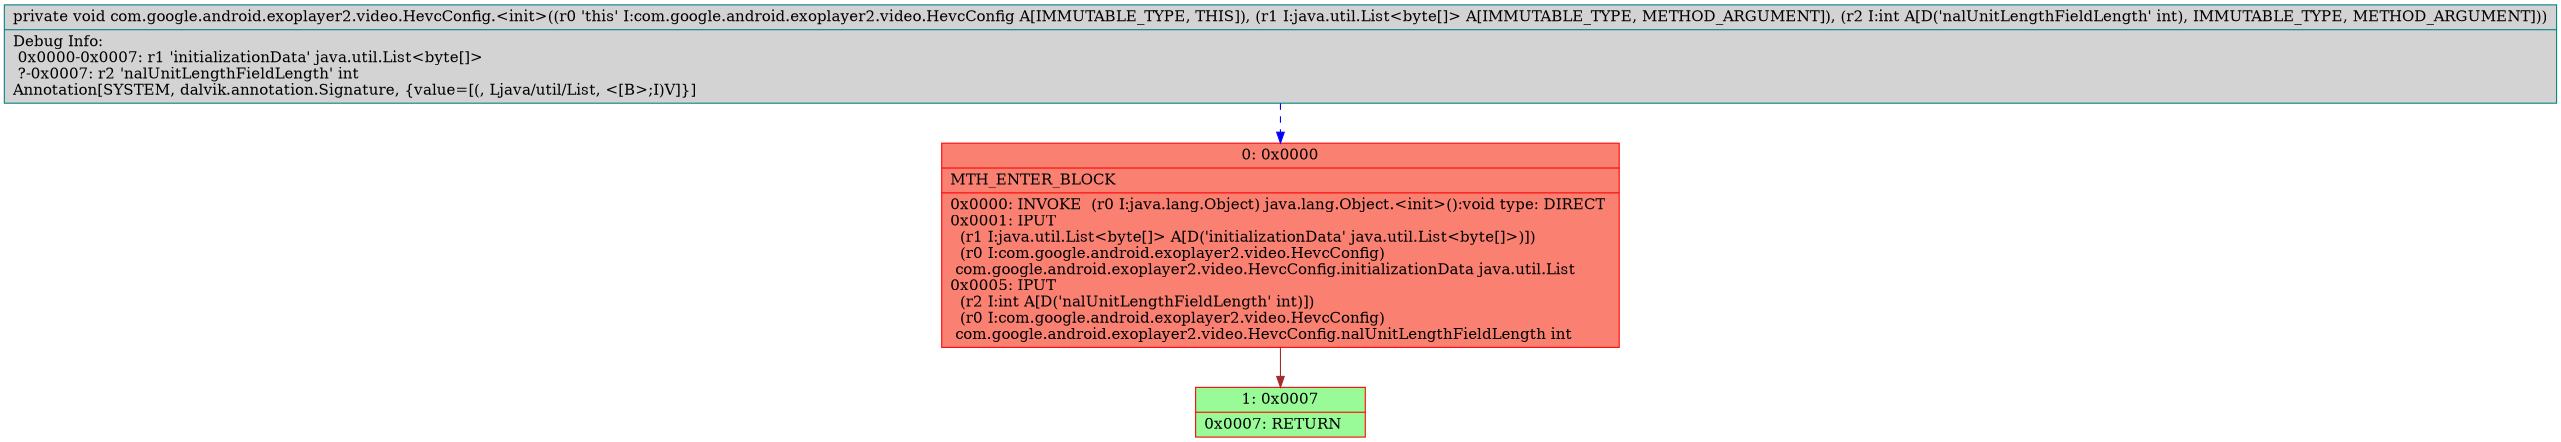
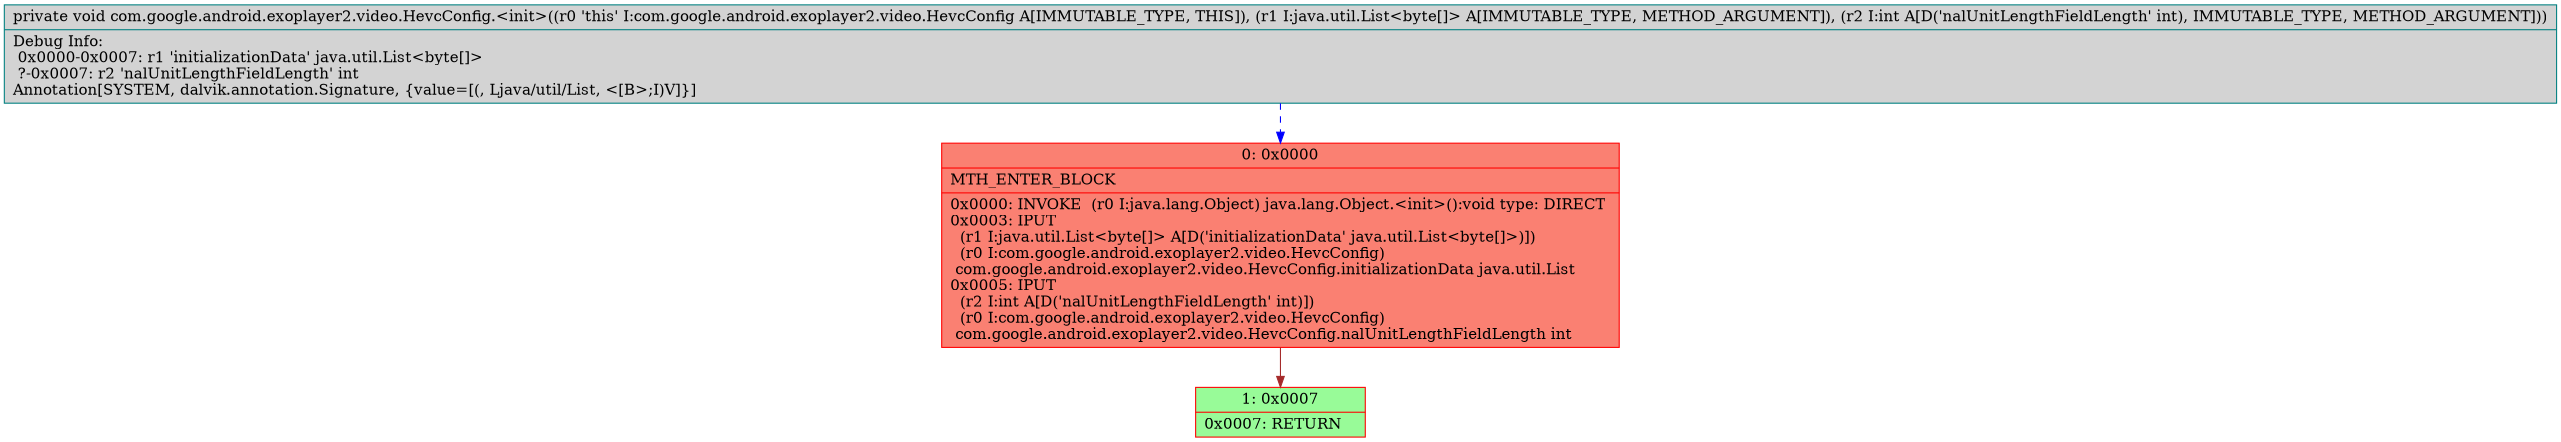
(1008, 221) -> (1008, 221)
